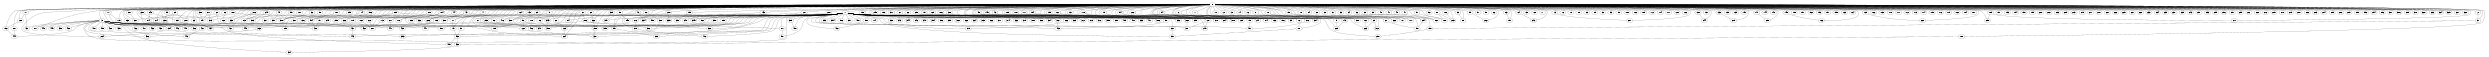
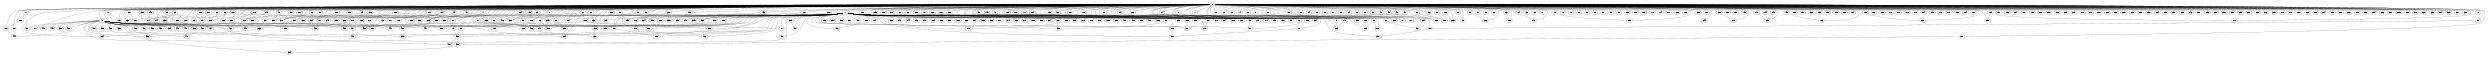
none -> (344, 29)
